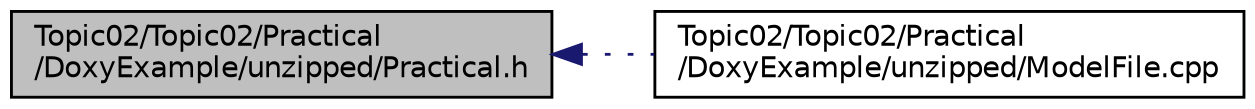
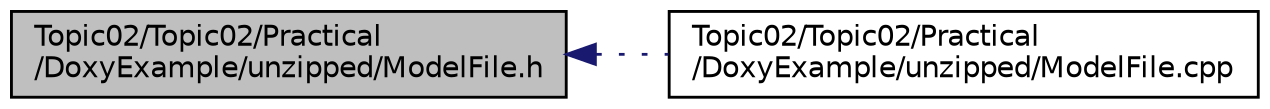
(282, 54) -> (289, 54)
